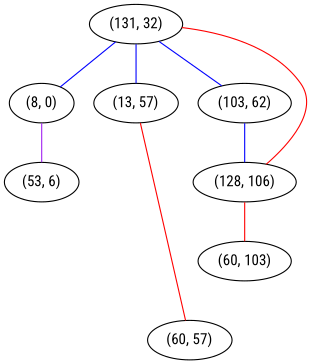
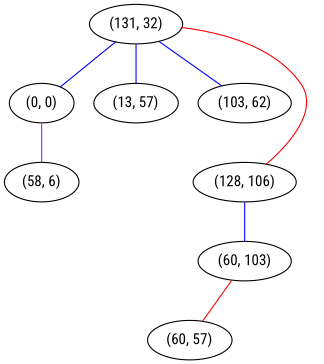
(42, 103) -> (42, 103)
(245, 143) -> none
(42, 182) -> (42, 182)
(163, 222) -> (217, 301)
(245, 222) -> (245, 222)
